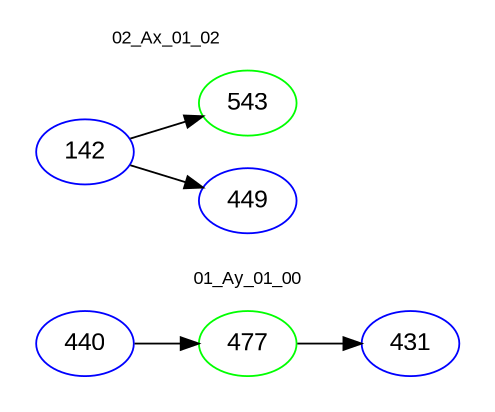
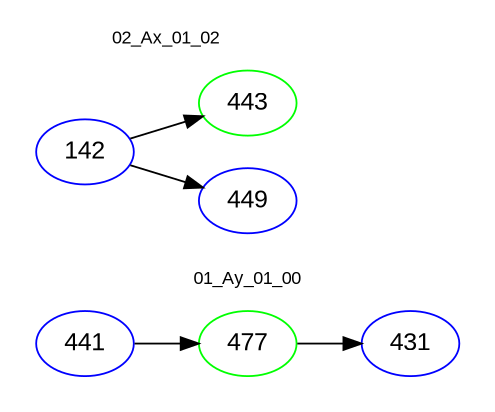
(248, 103) -> (248, 103)
(85, 344) -> (85, 344)
